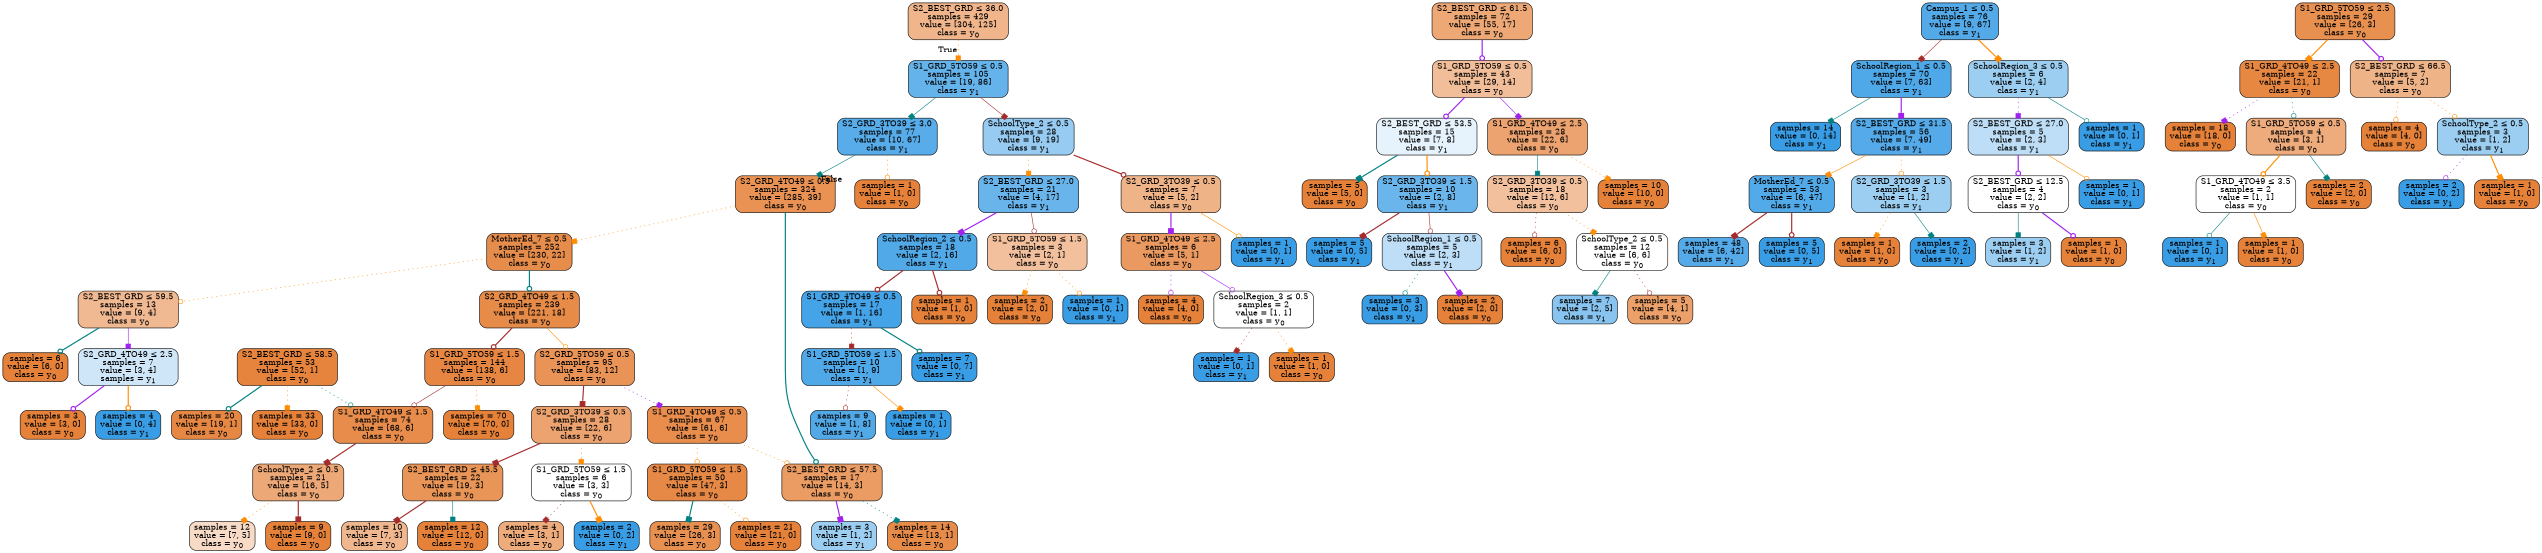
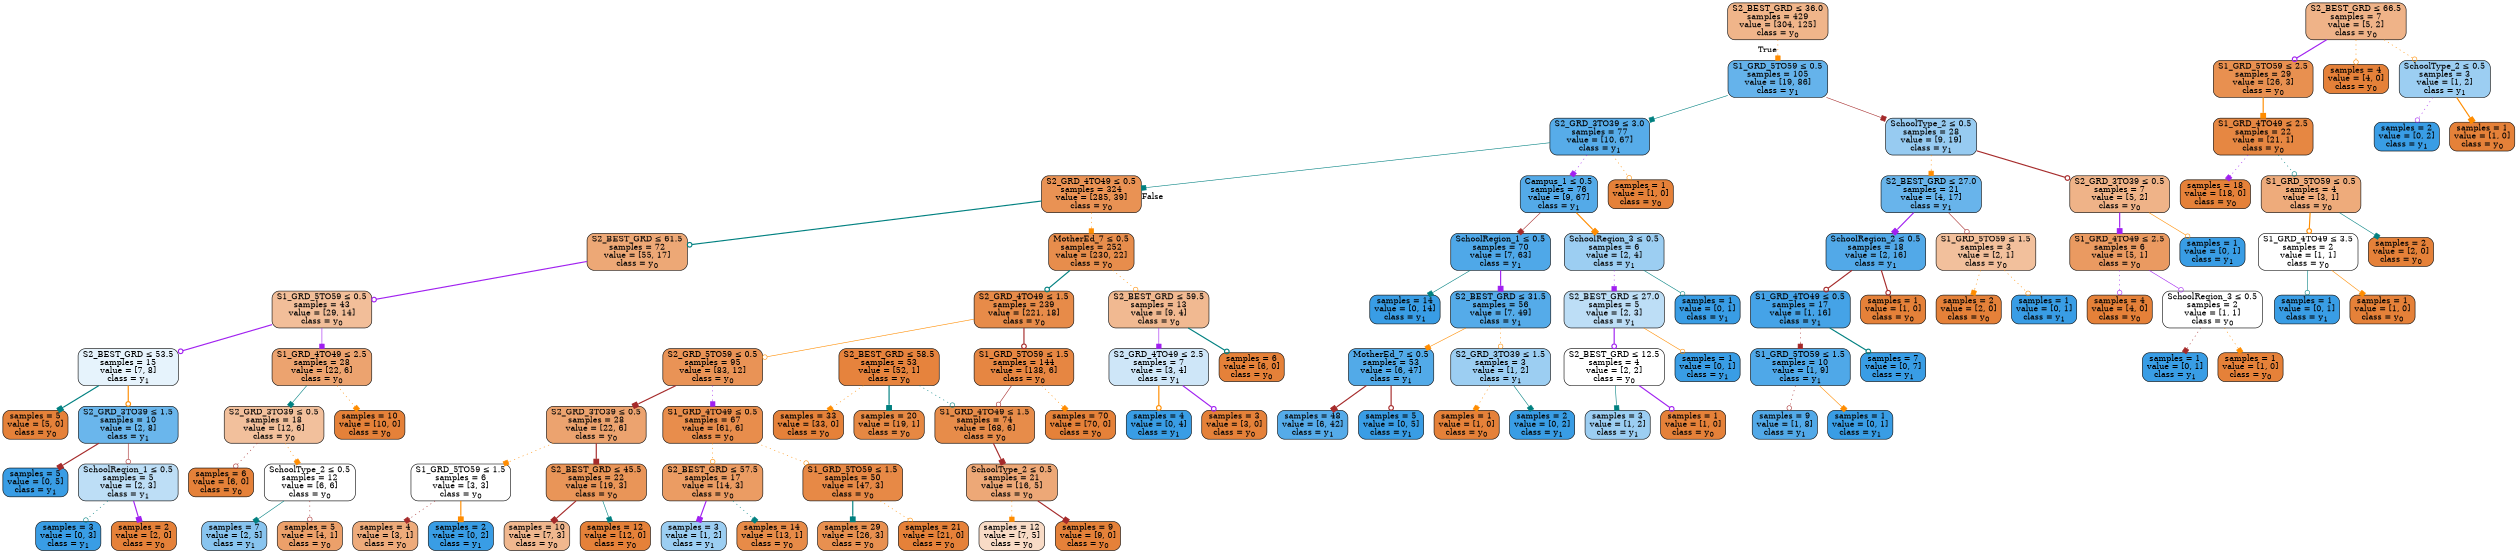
(2371, 48) -> (2312, 49)
none -> (1581, 163)
(785, 339) -> (867, 223)
(126, 379) -> (1157, 379)
(246, 397) -> (889, 395)
